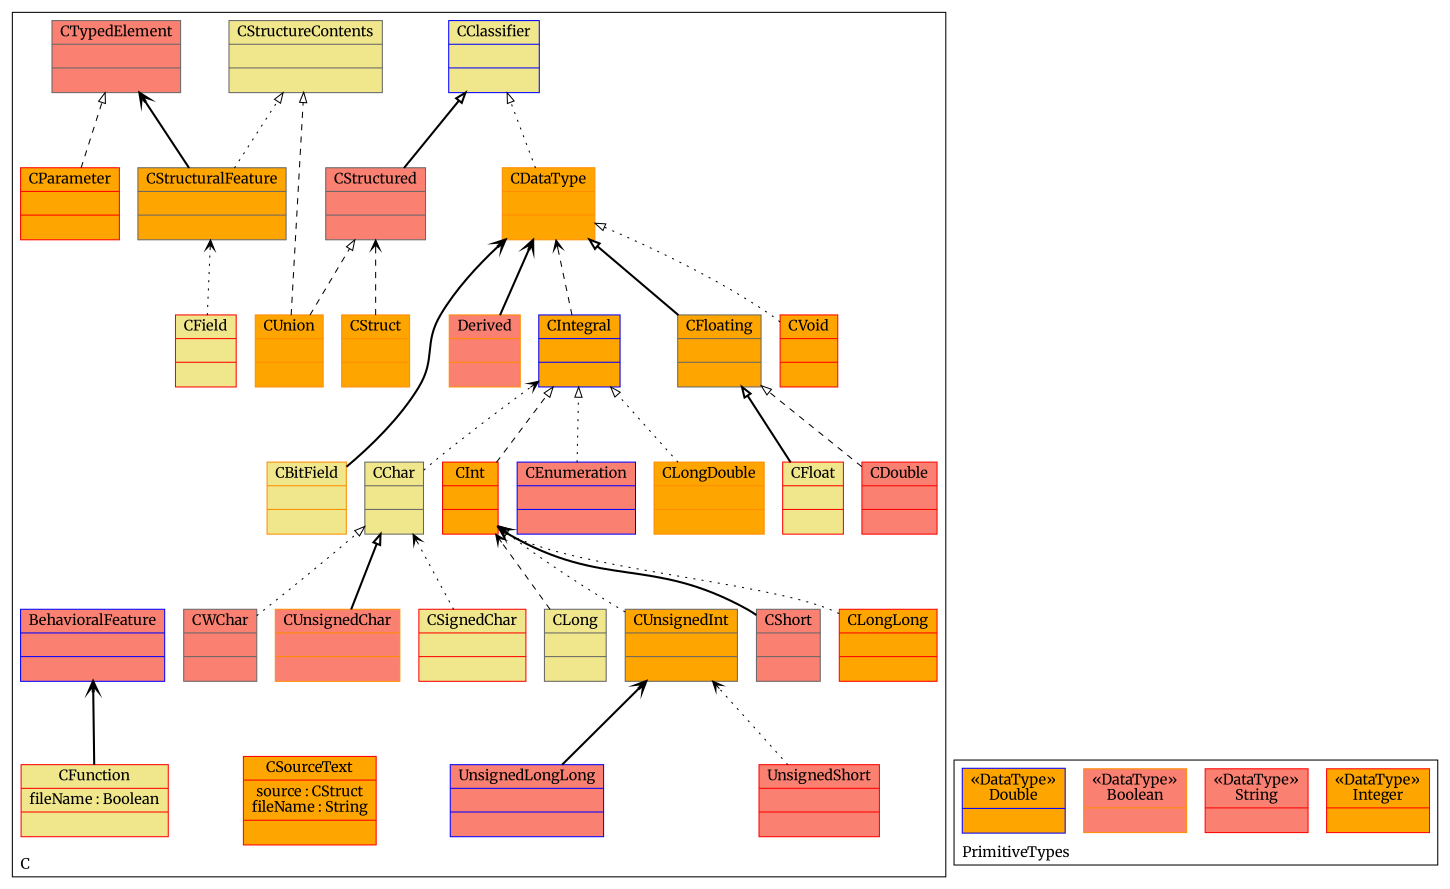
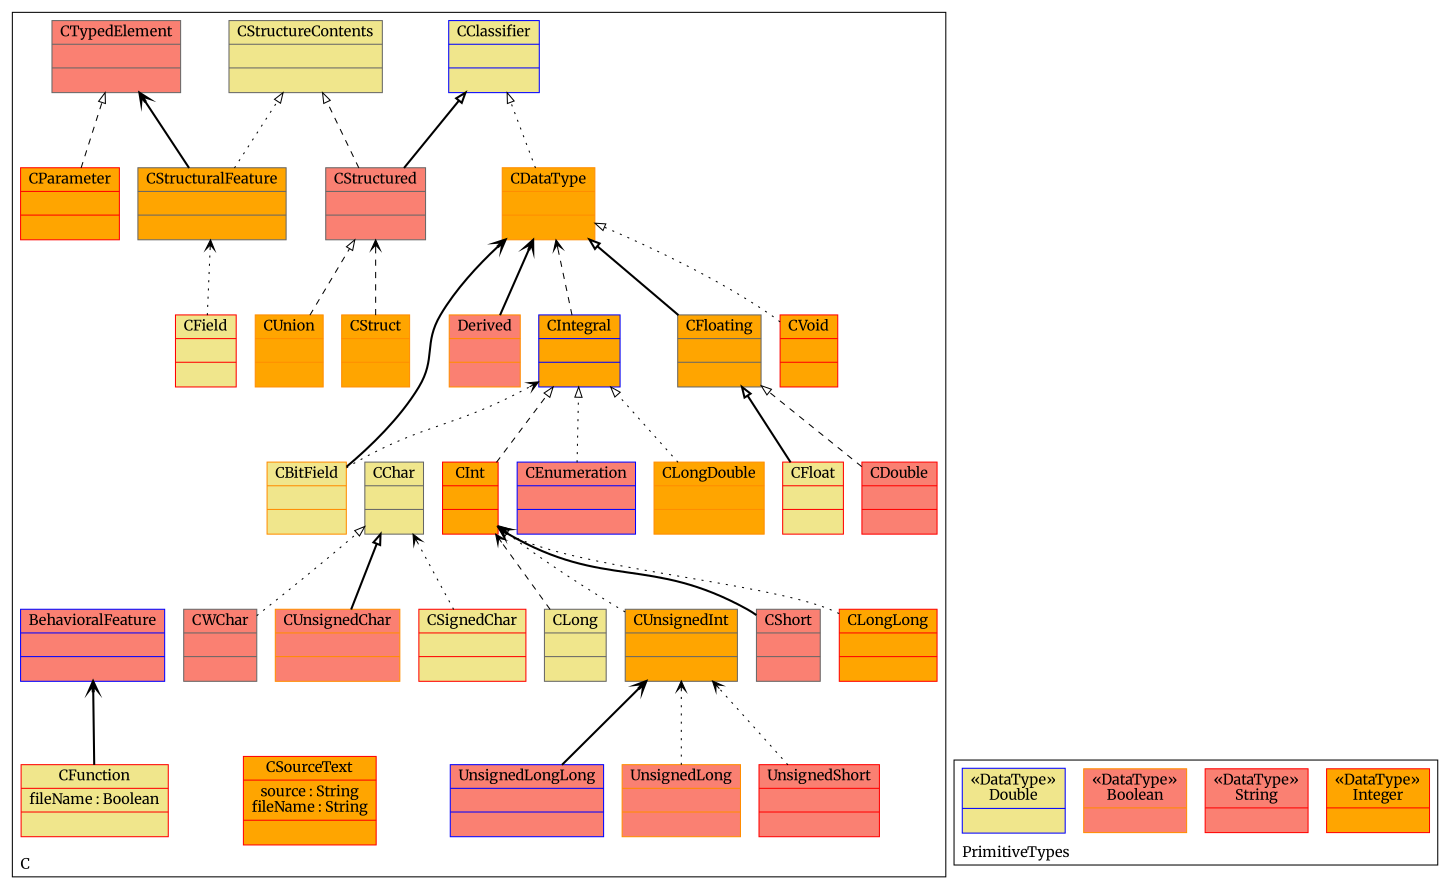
(297, 209) -> (343, 135)
(476, 428) -> (437, 426)
(310, 792) -> (310, 792)
none -> (681, 801)
(1014, 801) -> (1014, 801)
